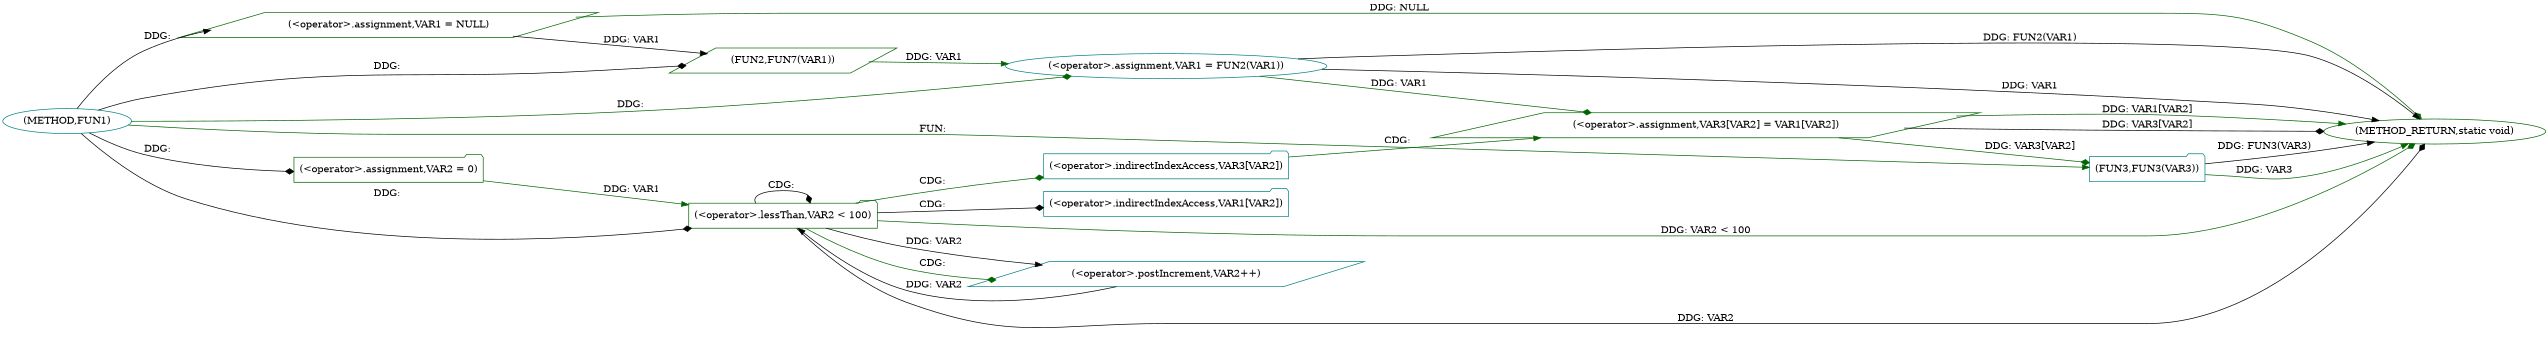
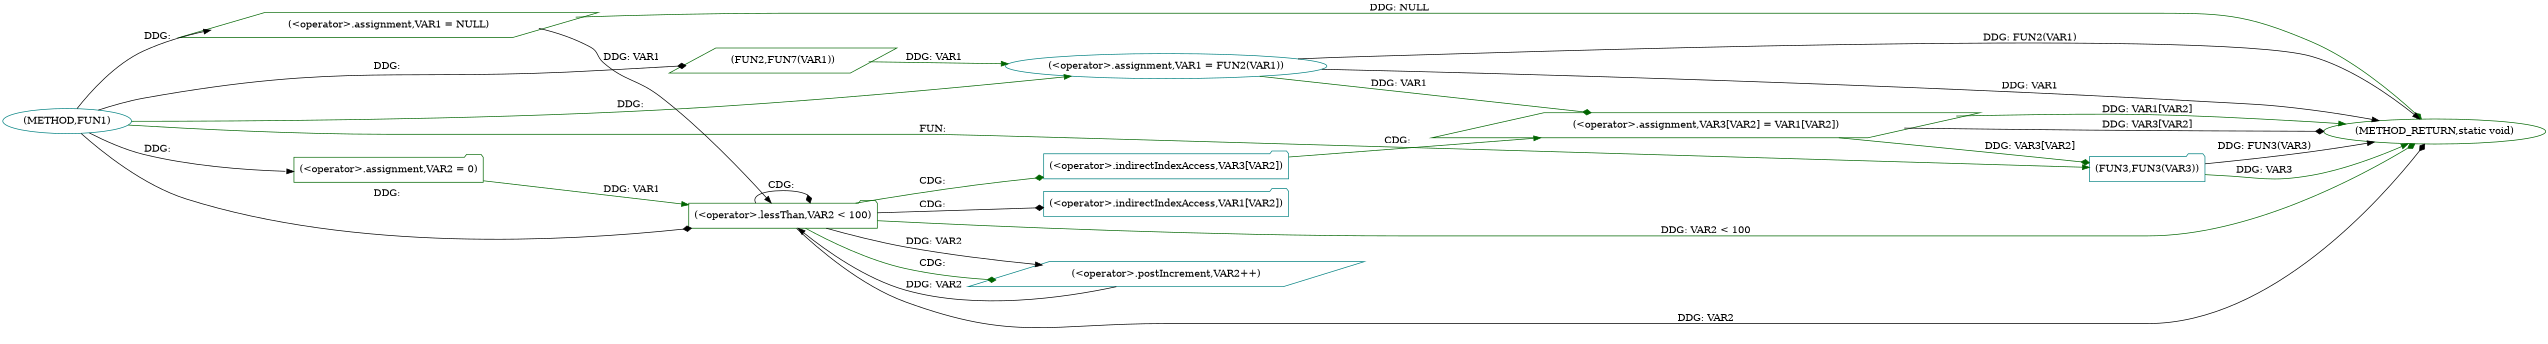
(606, 45) -> (662, 98)
(599, 113) -> (599, 113)
(185, 162) -> (185, 162)
